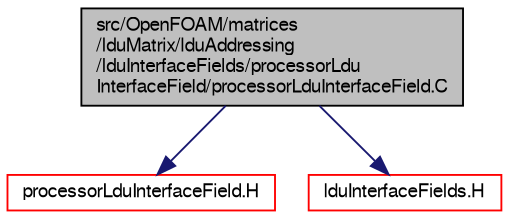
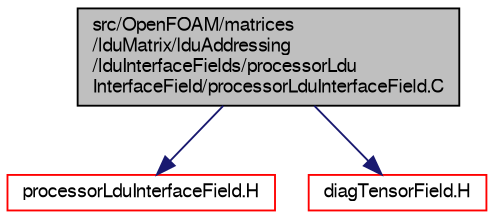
(405, 193) -> (398, 193)
